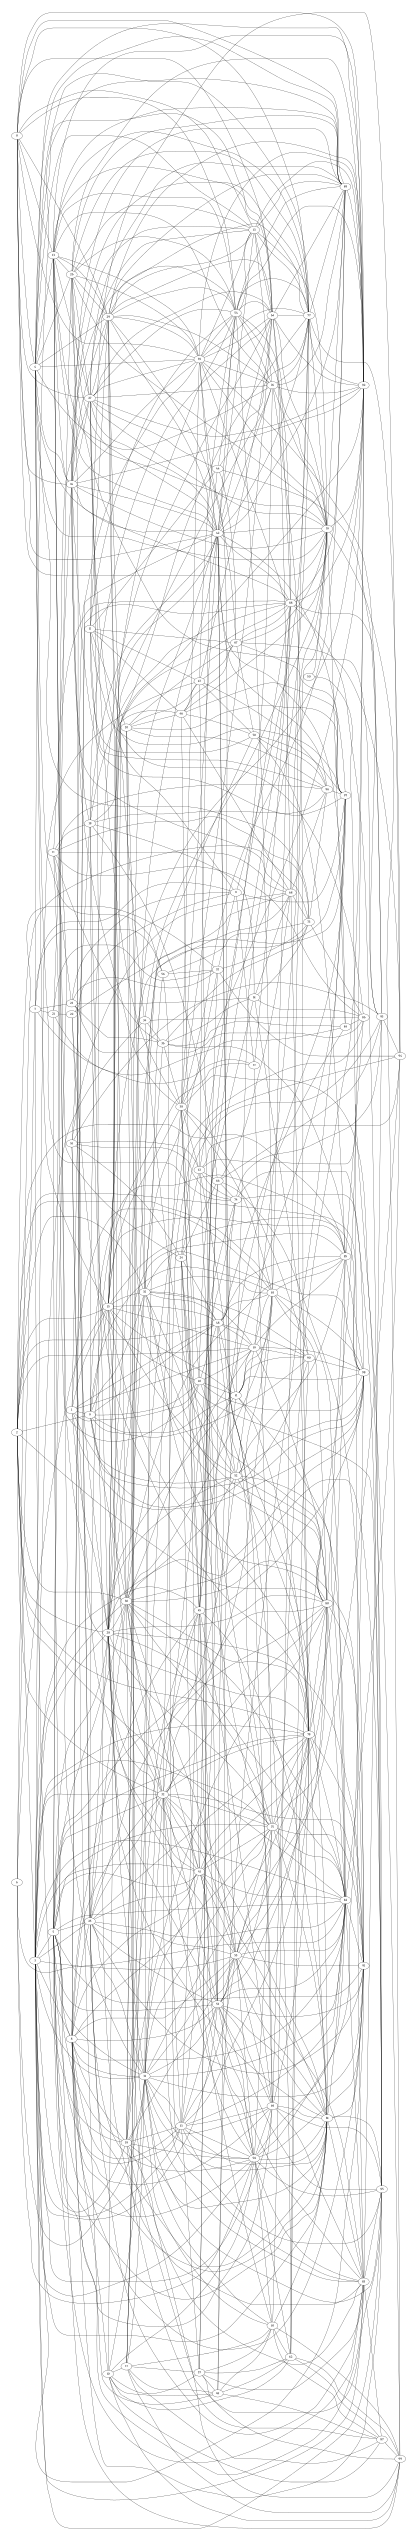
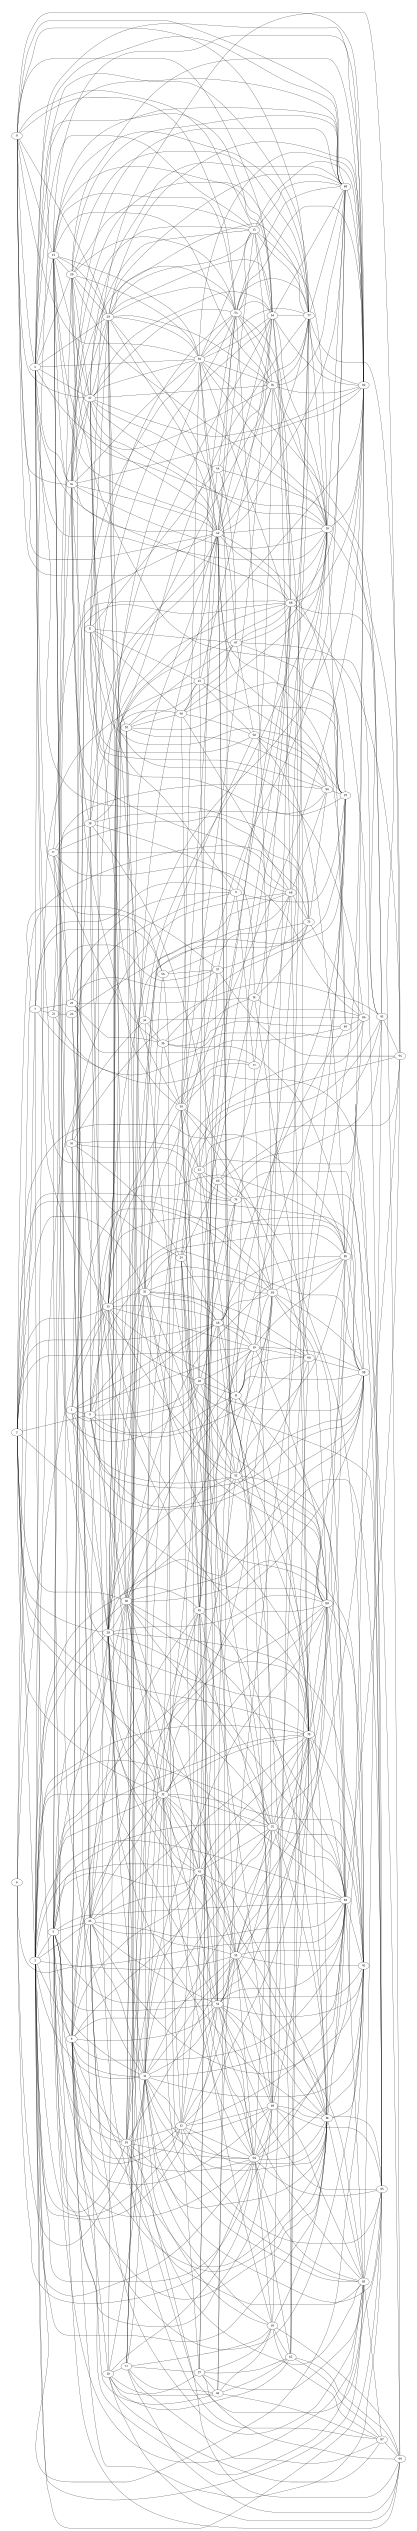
none -> (61, 382)
(309, 677) -> none
